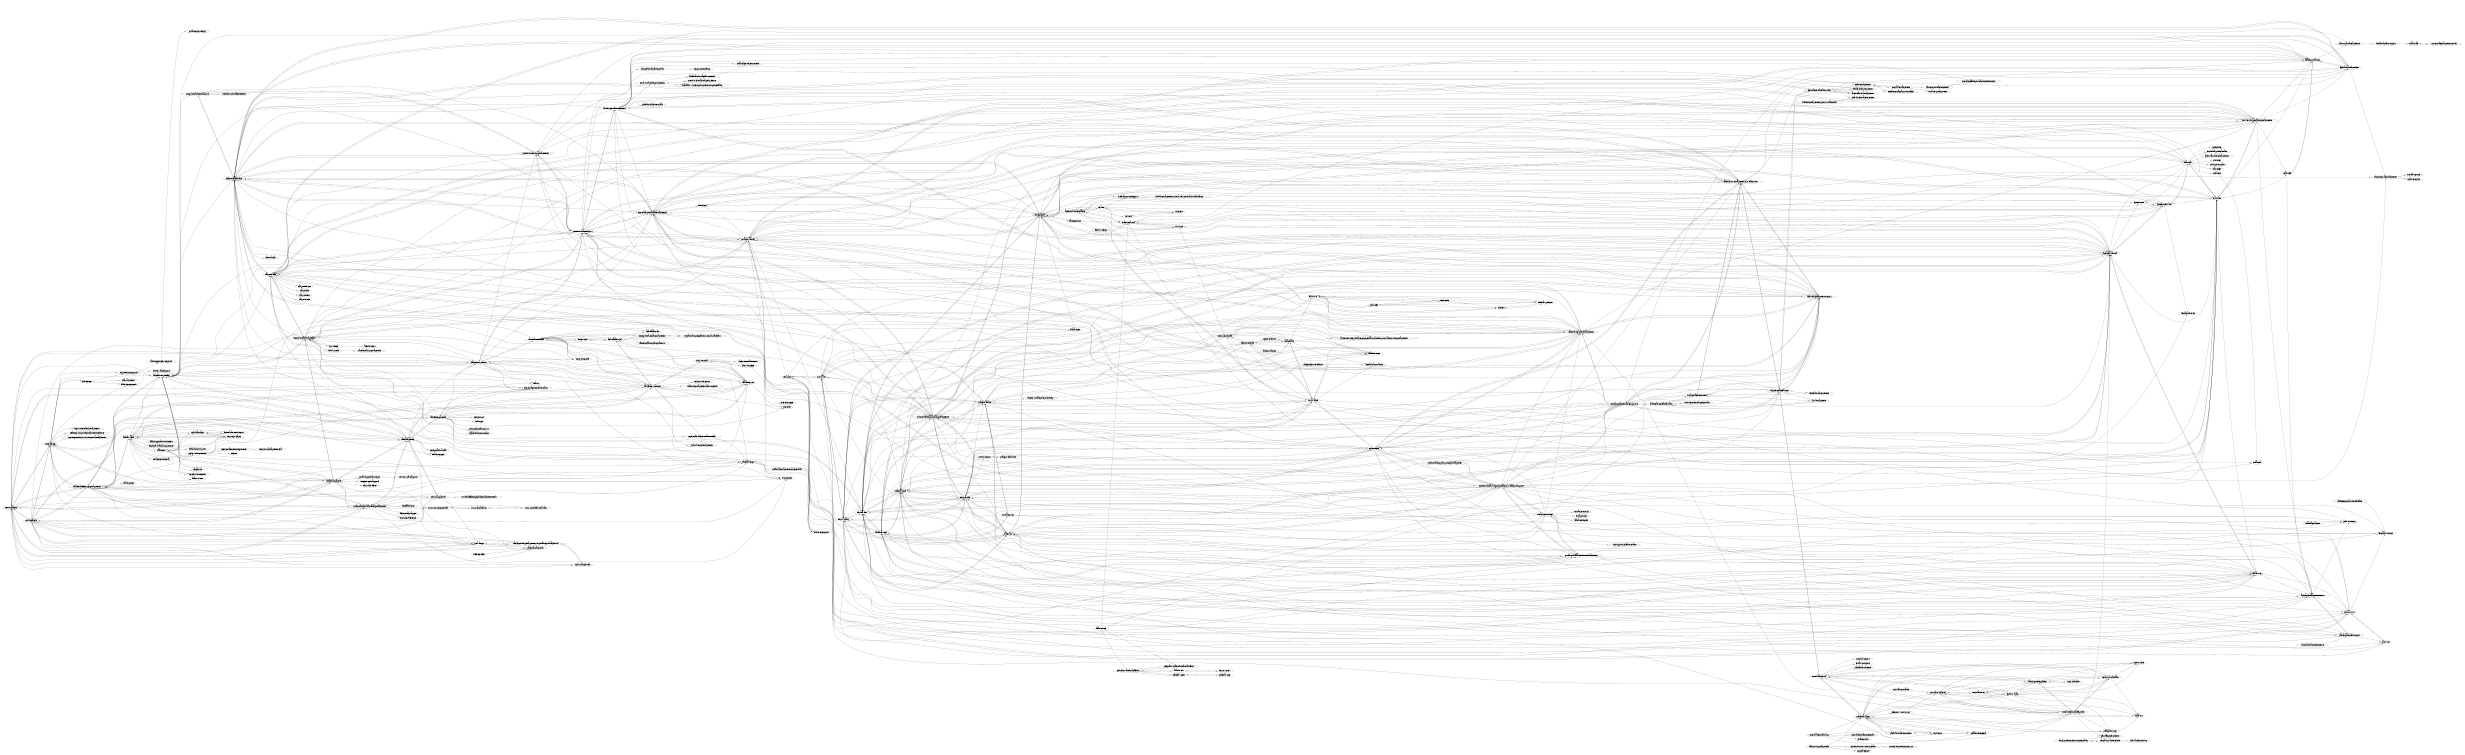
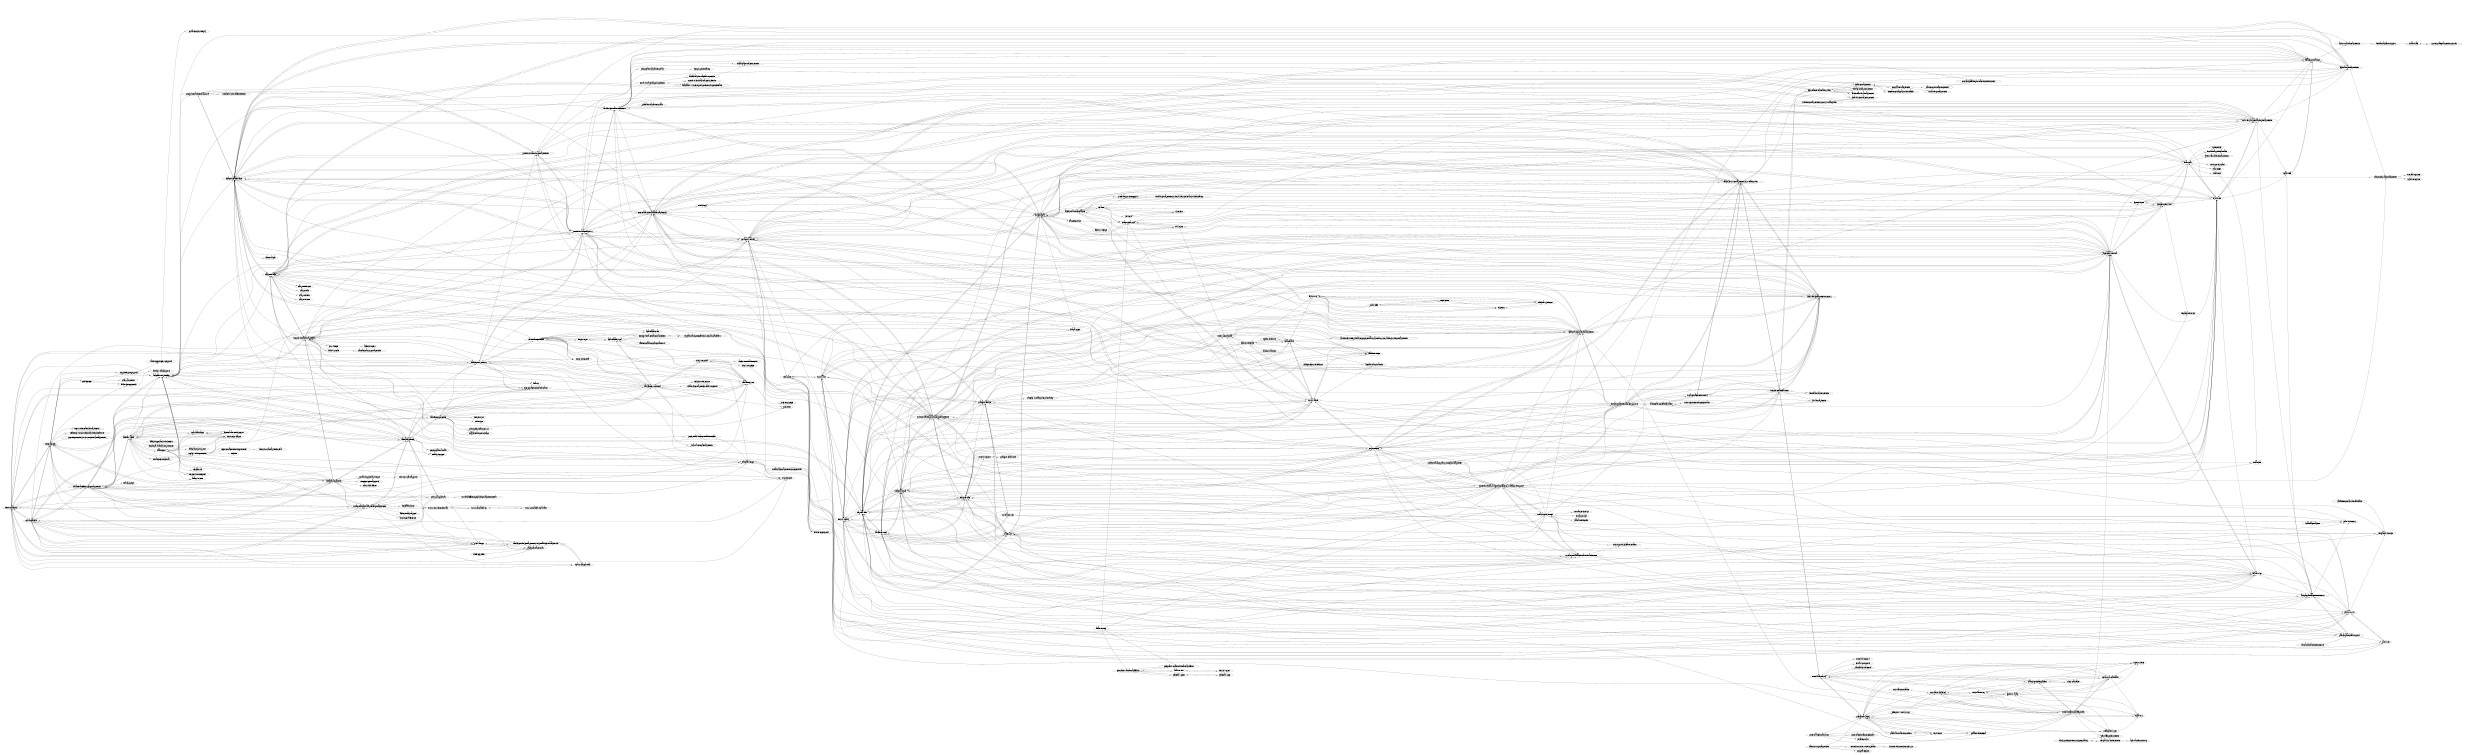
(2217, 160) -> none
(1581, 556) -> (1581, 556)
